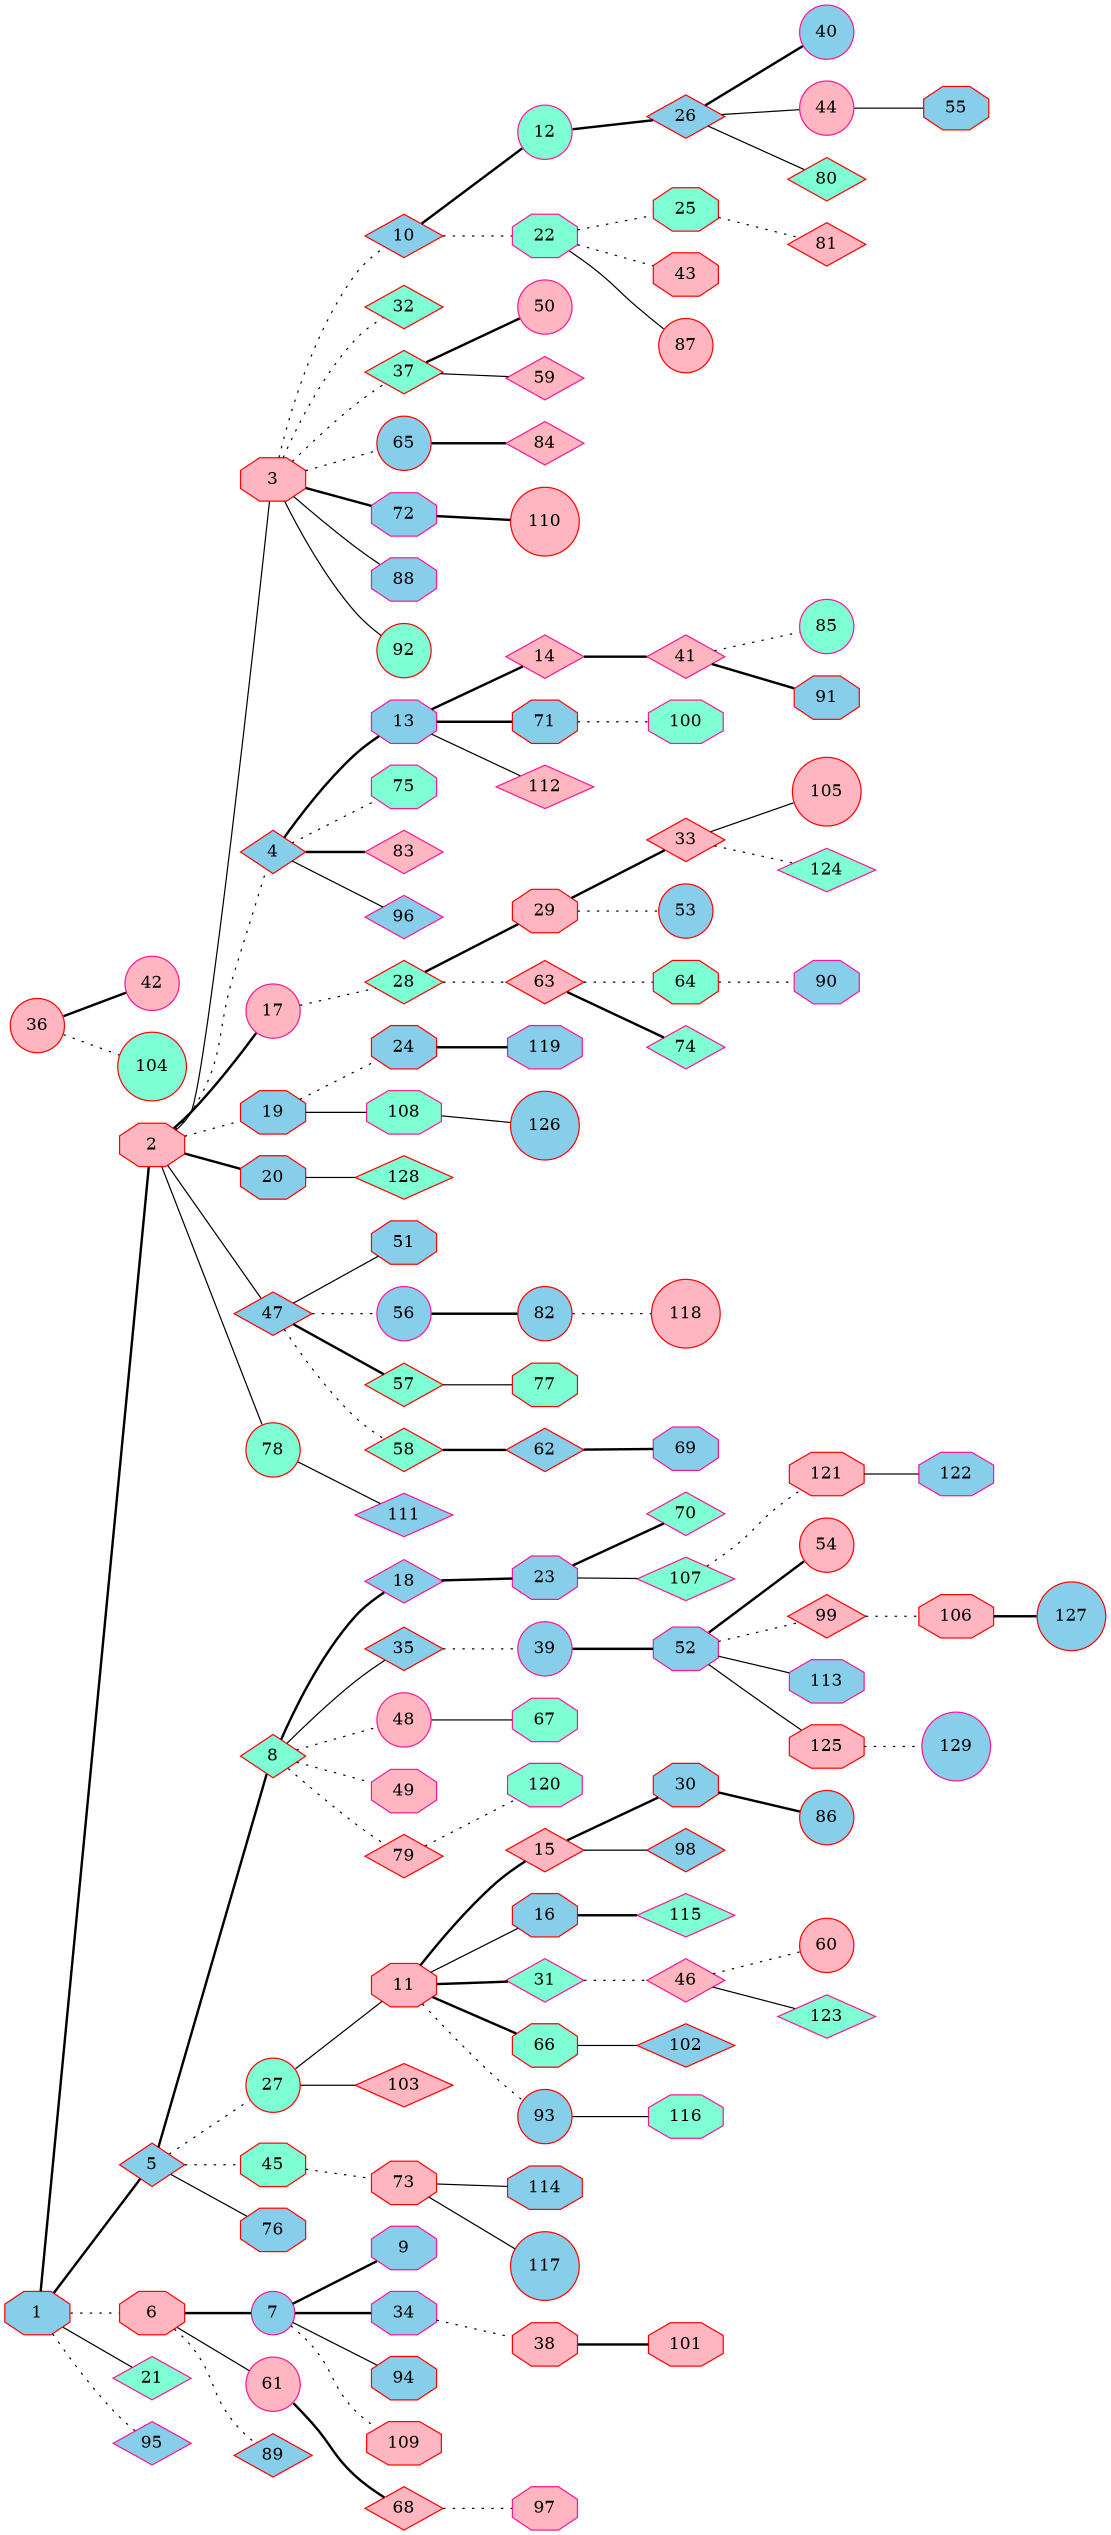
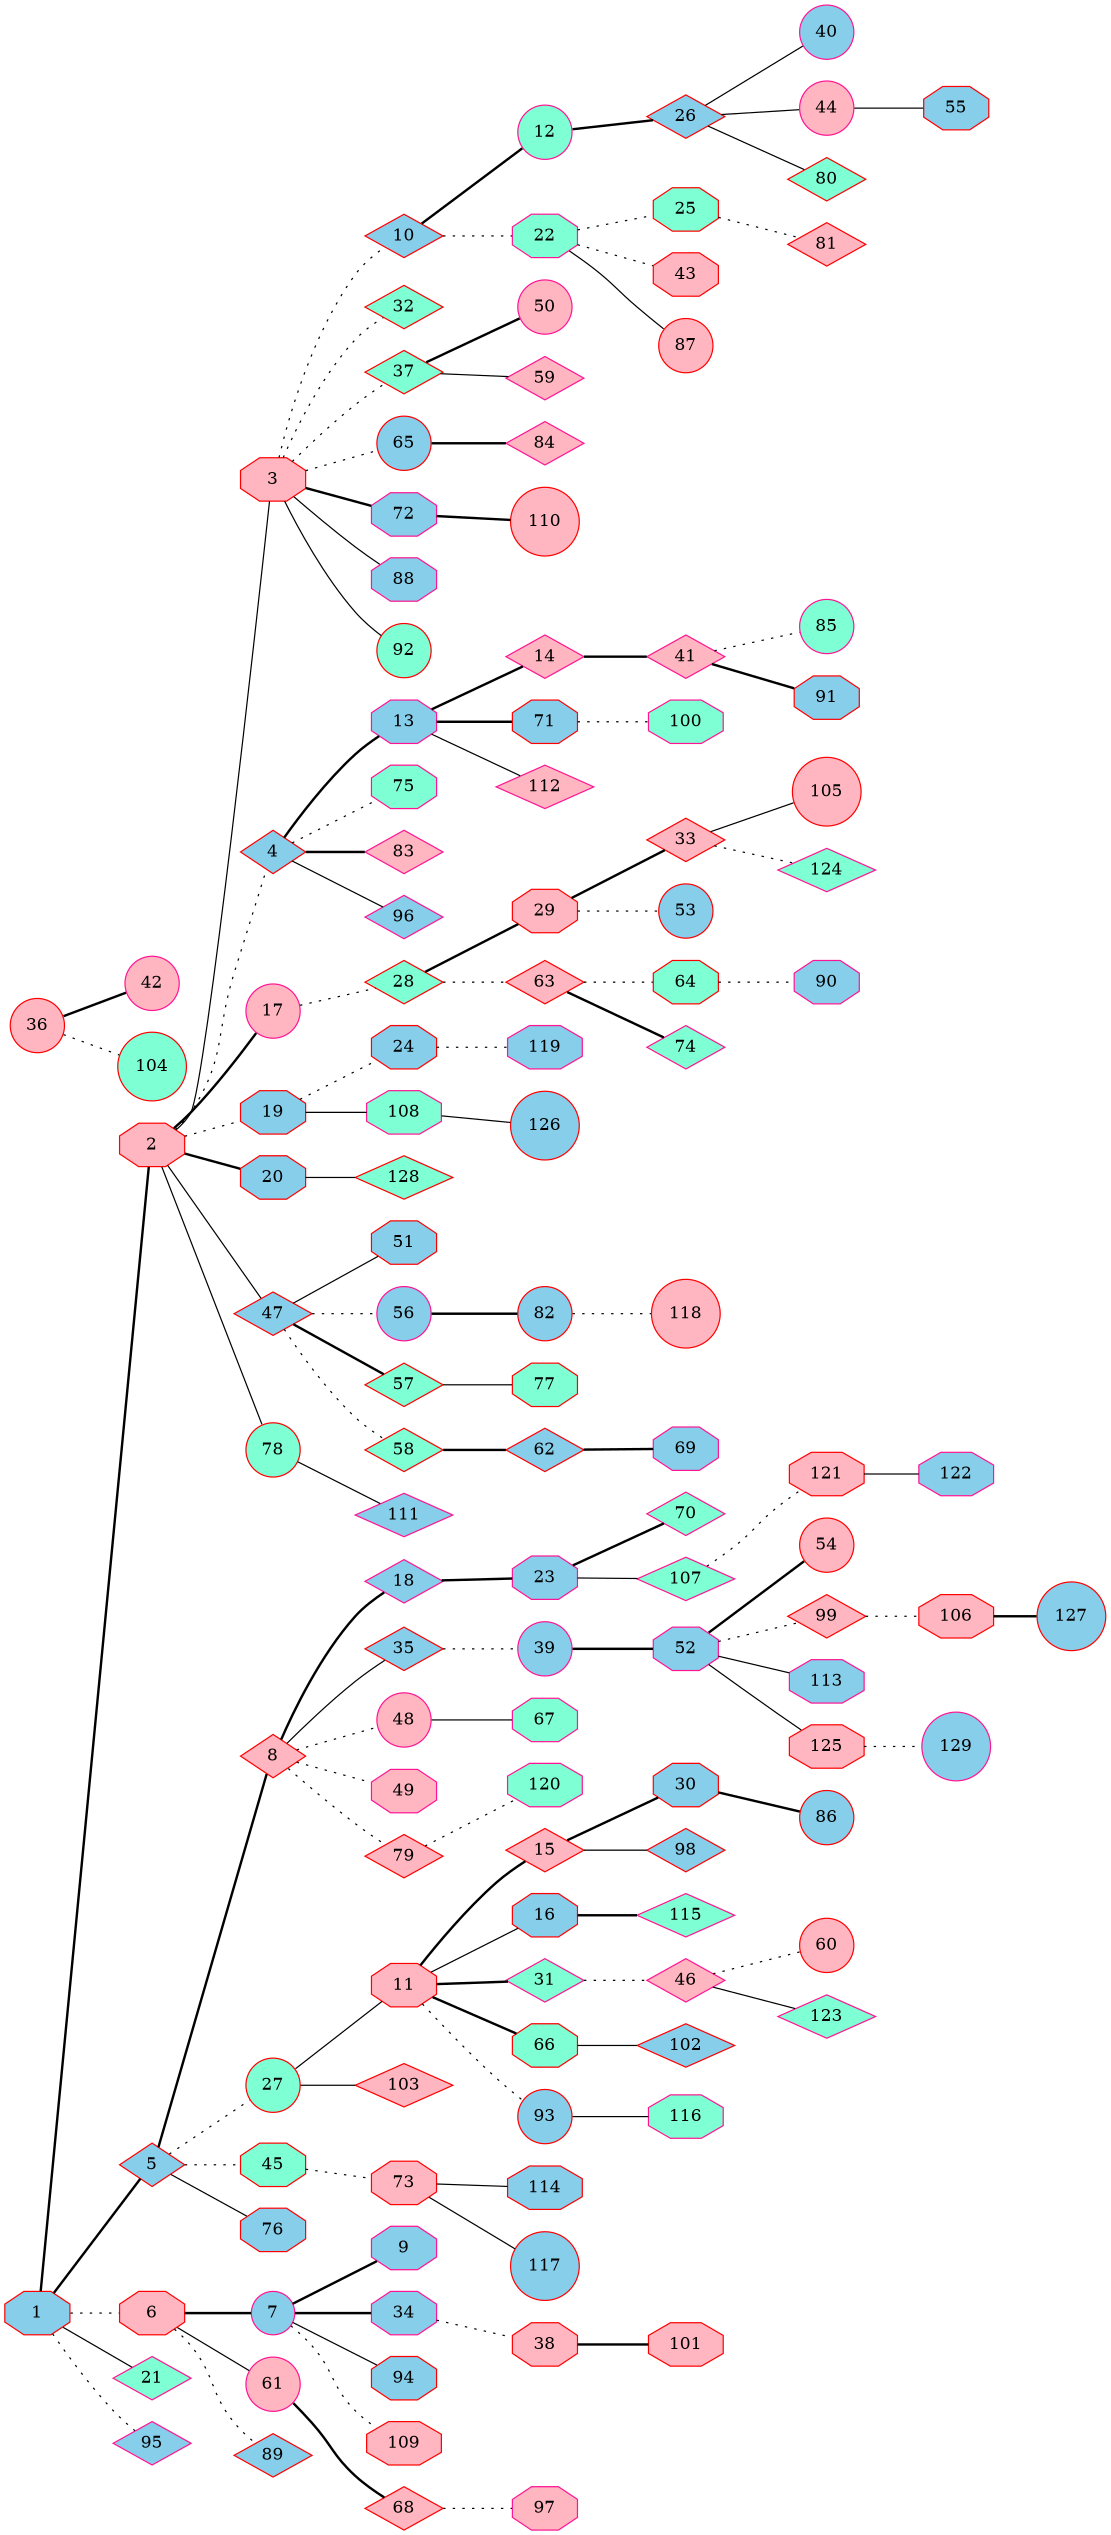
(754, 76) -> (754, 76)
(472, 1047) -> (472, 1047)
(273, 1756) -> (273, 1756)
